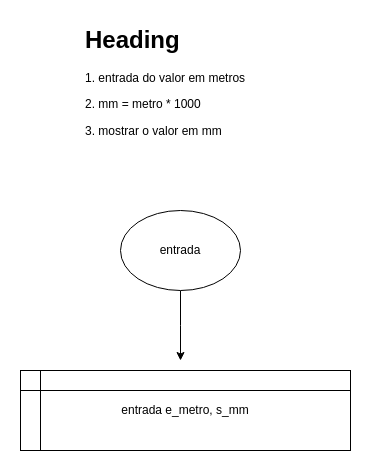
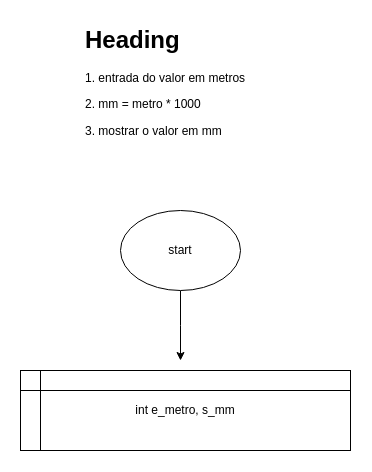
(181, 251) -> (181, 251)
(186, 411) -> (186, 411)
